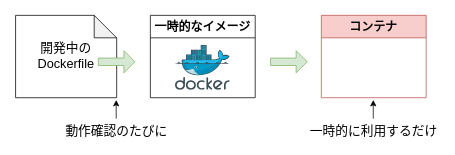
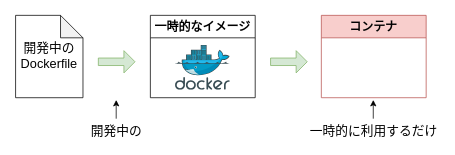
(66, 57) -> (49, 57)
(117, 132) -> (117, 132)
